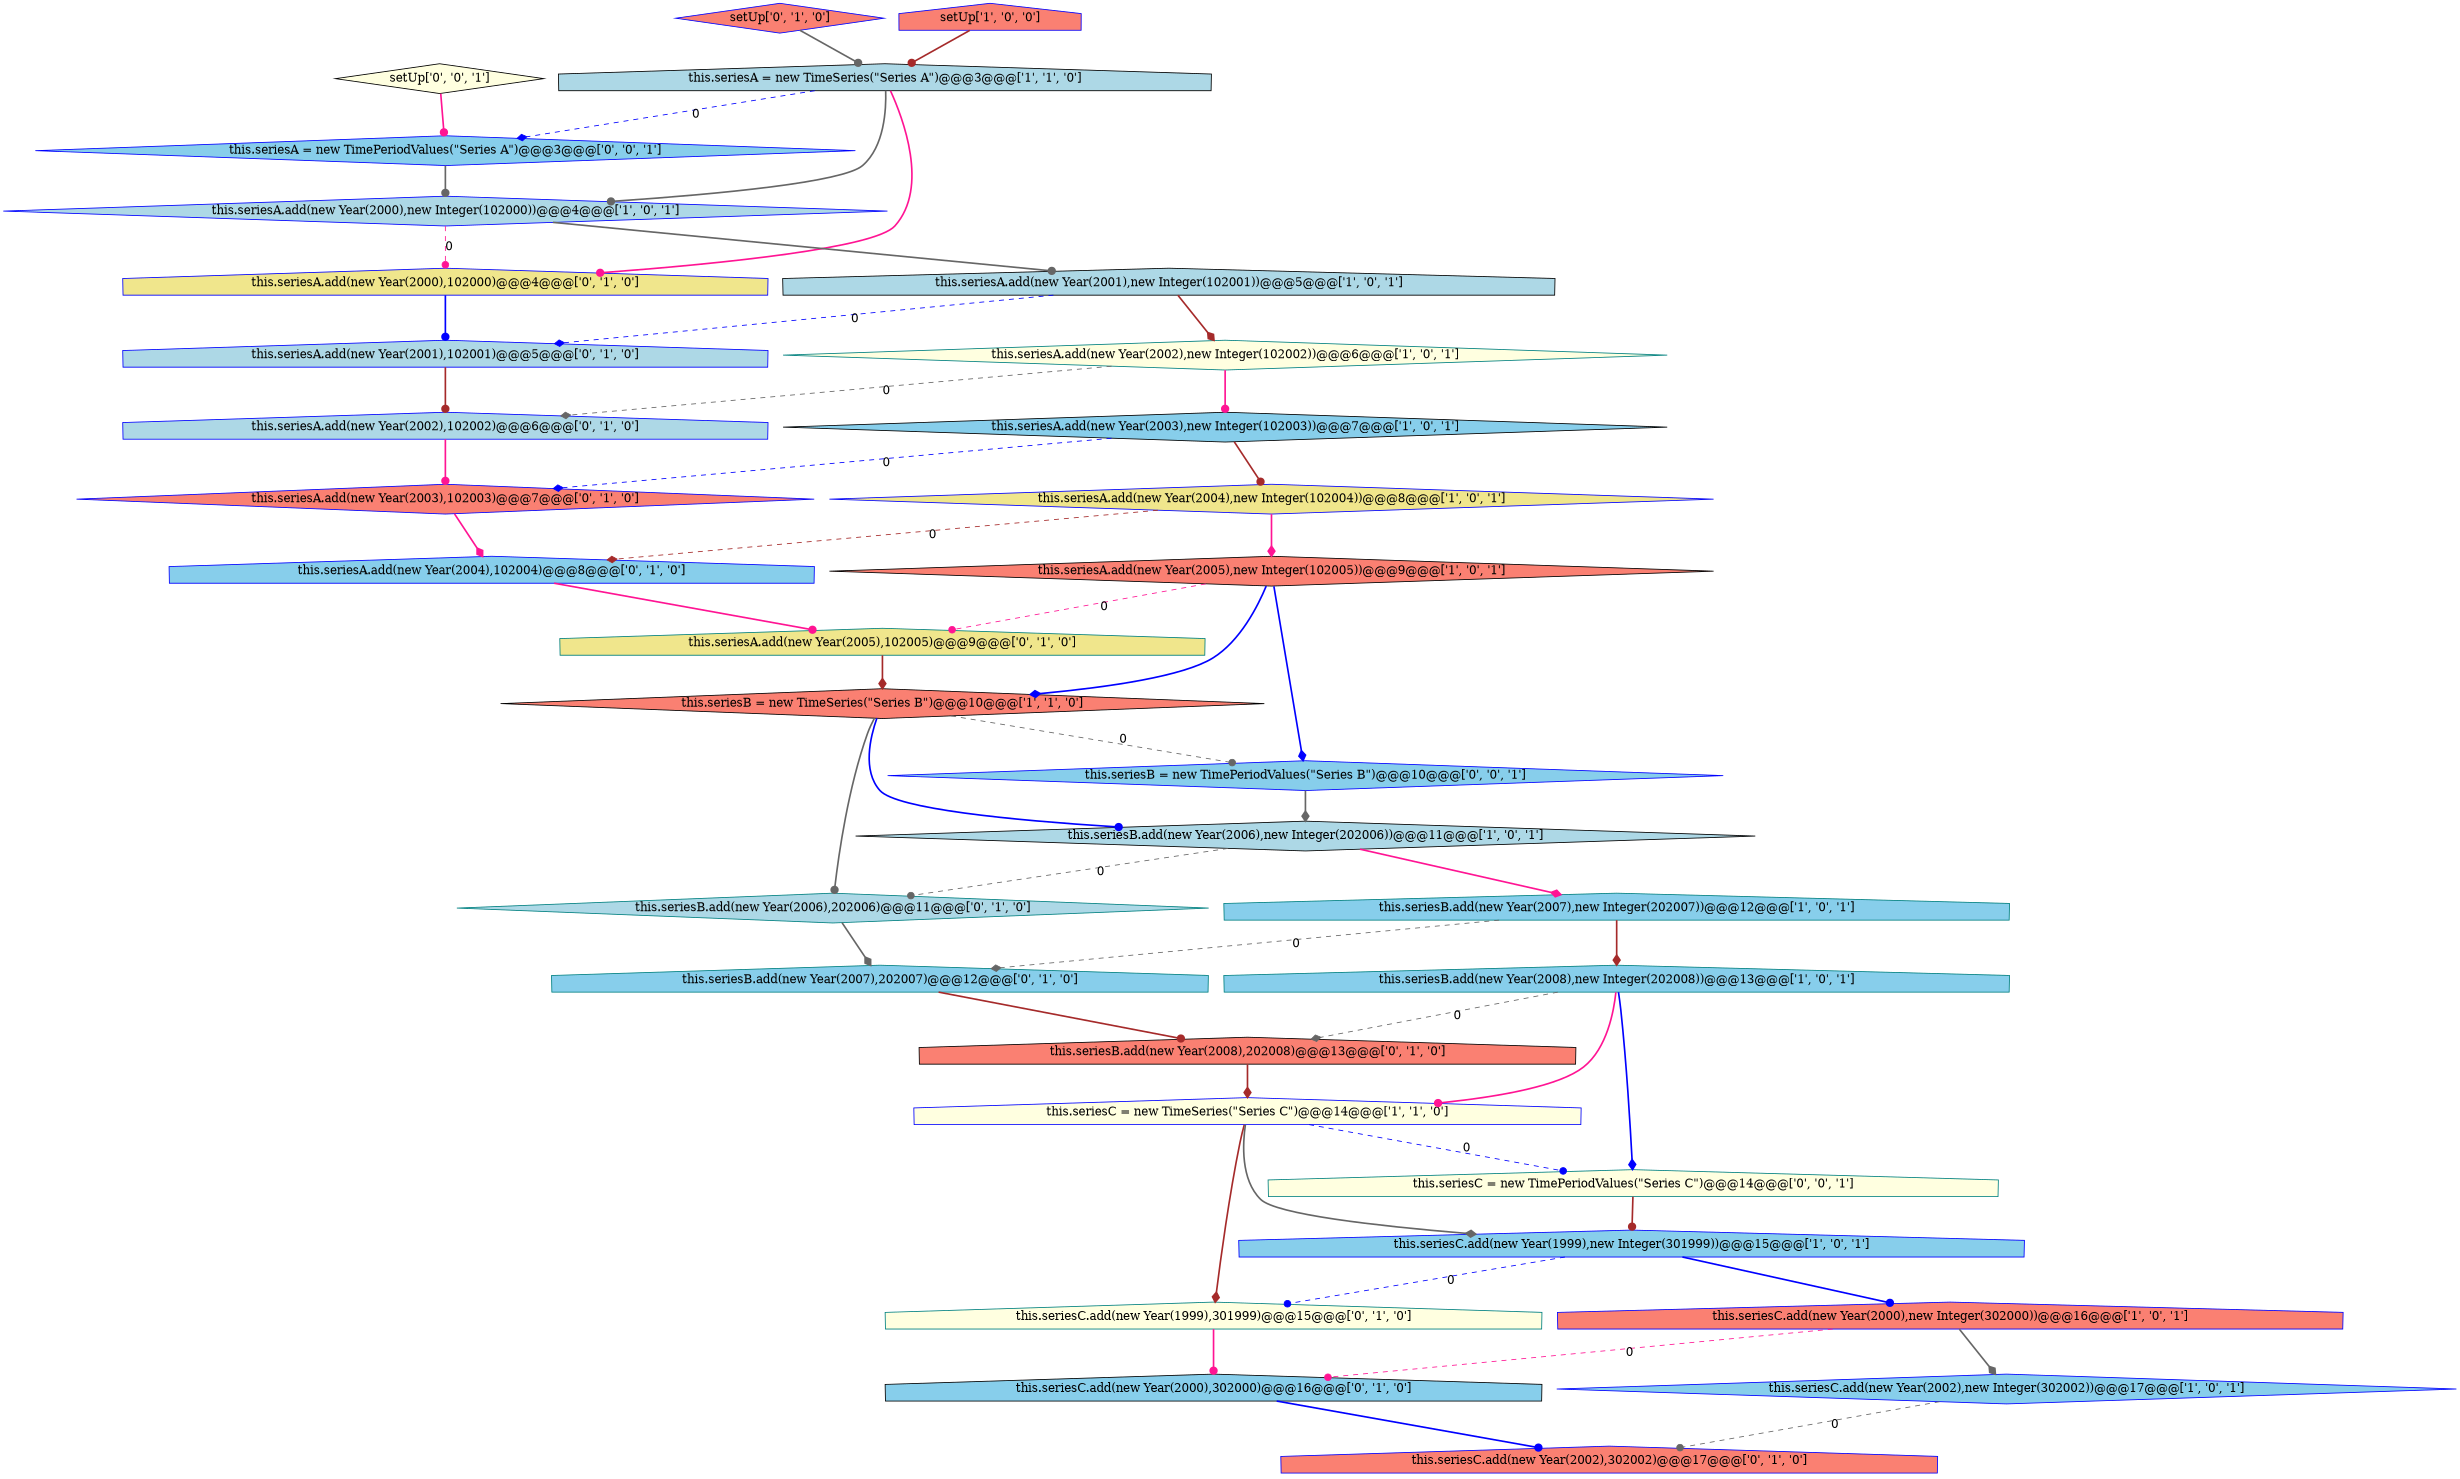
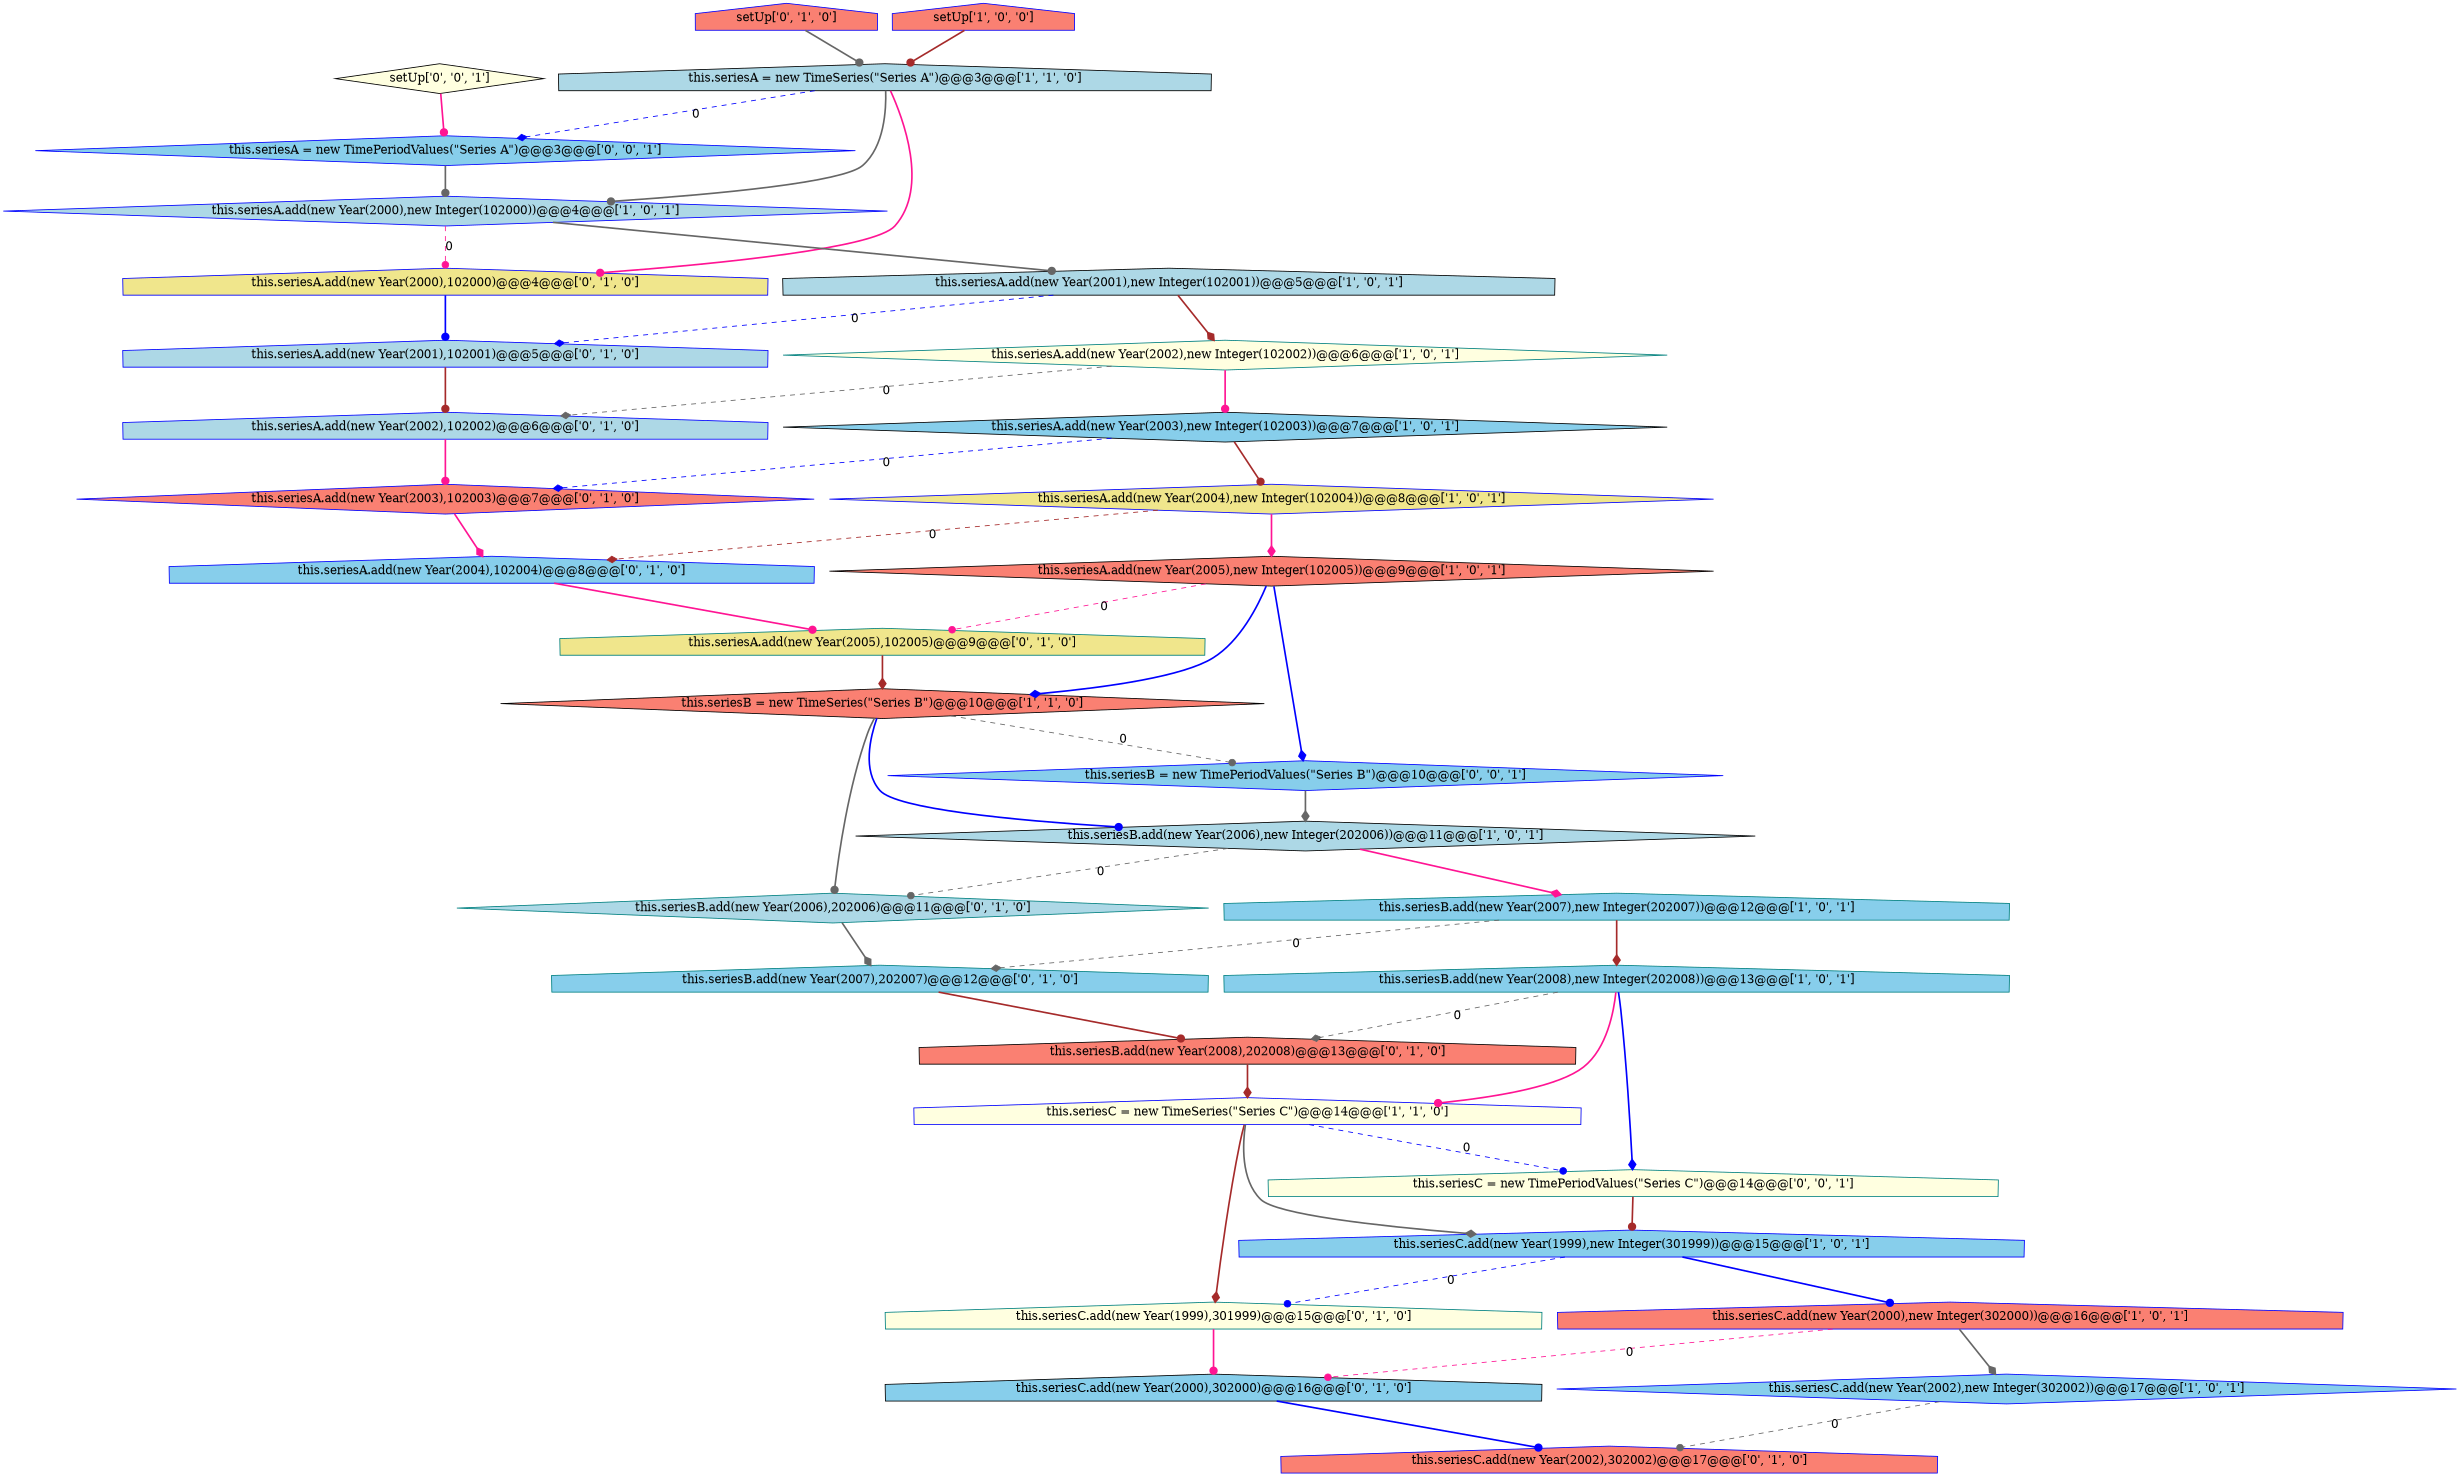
(780, 18) -> (786, 18)
